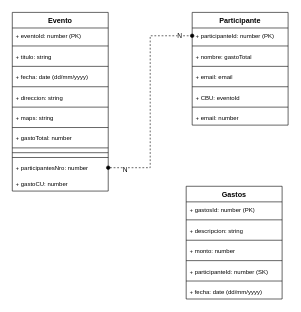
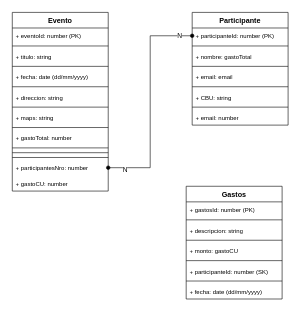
(223, 98) -> (218, 98)
(150, 102) -> (150, 102)
(217, 251) -> (219, 251)
